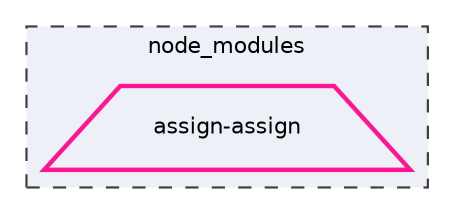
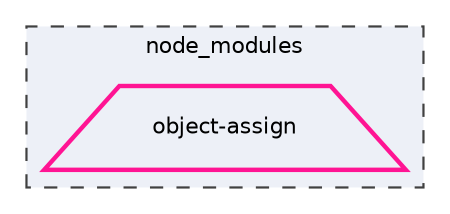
(227, 128) -> (225, 128)
